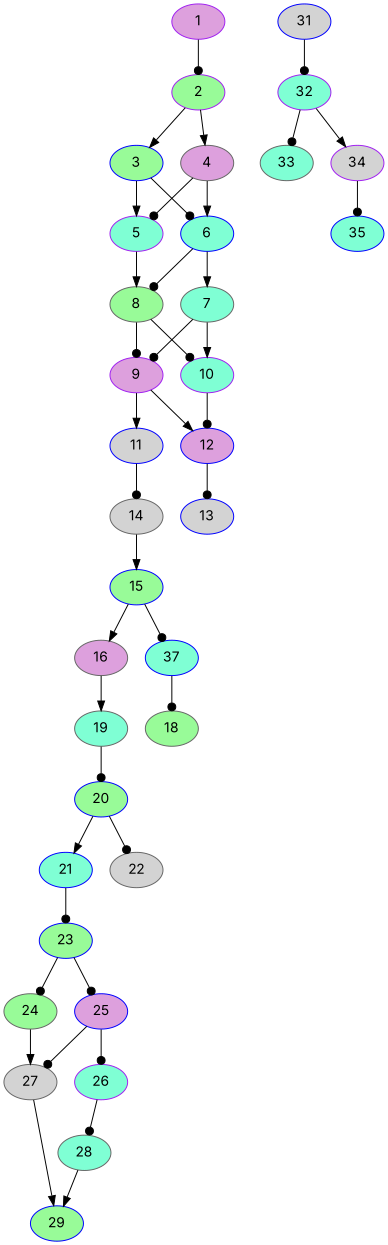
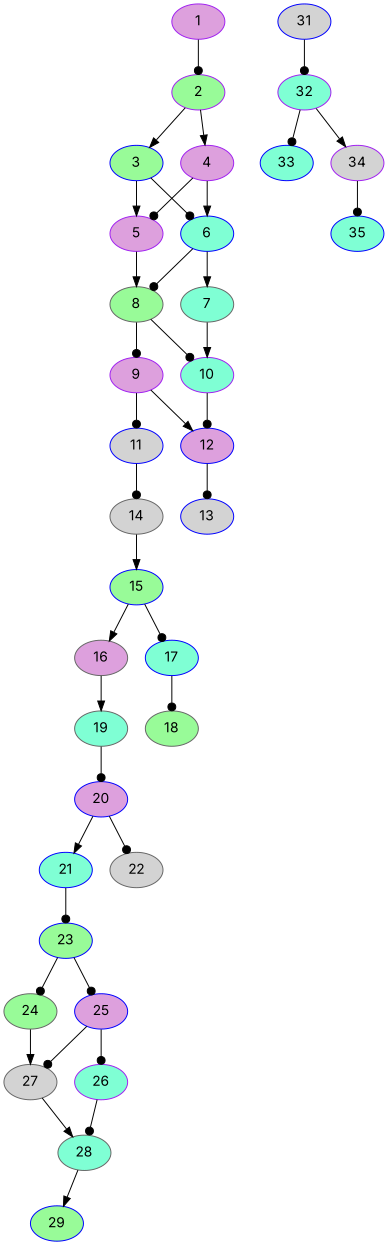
(207, 163) -> (207, 163)
(287, 163) -> (287, 163)
(136, 234) -> (136, 234)
(177, 335) -> none
(136, 407) -> (136, 407)
(172, 658) -> (172, 658)
(101, 799) -> (101, 799)
(43, 1148) -> (54, 1114)
